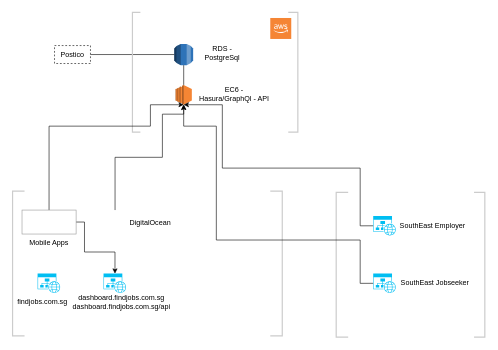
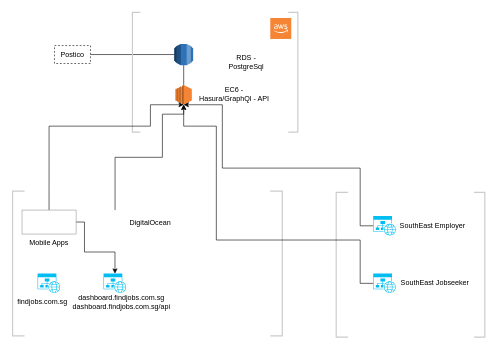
(222, 53) -> (246, 62)
